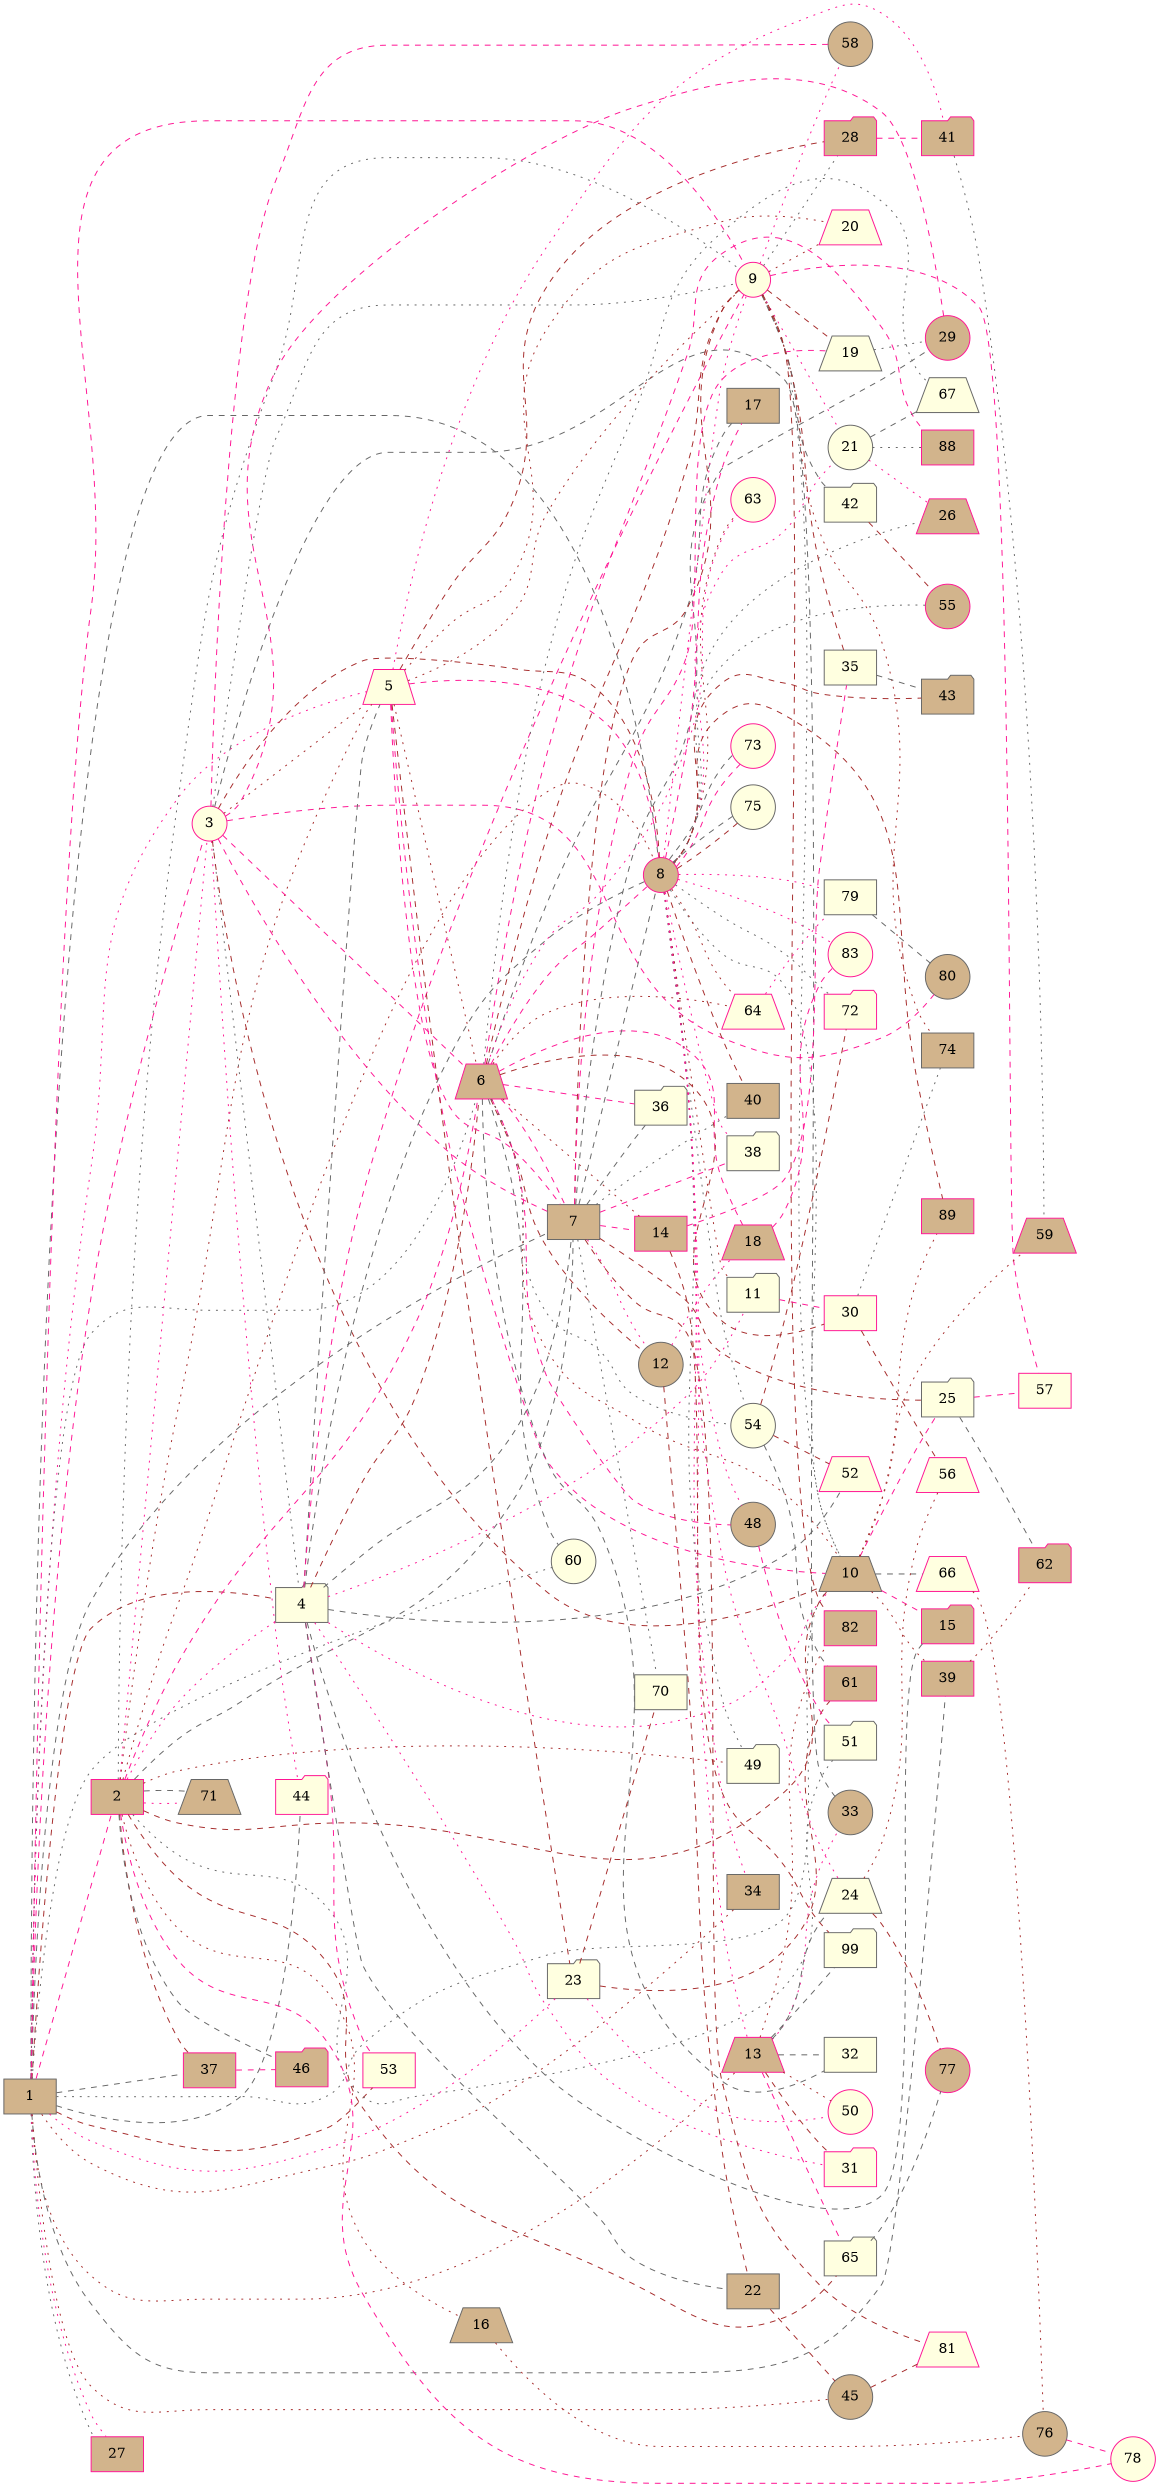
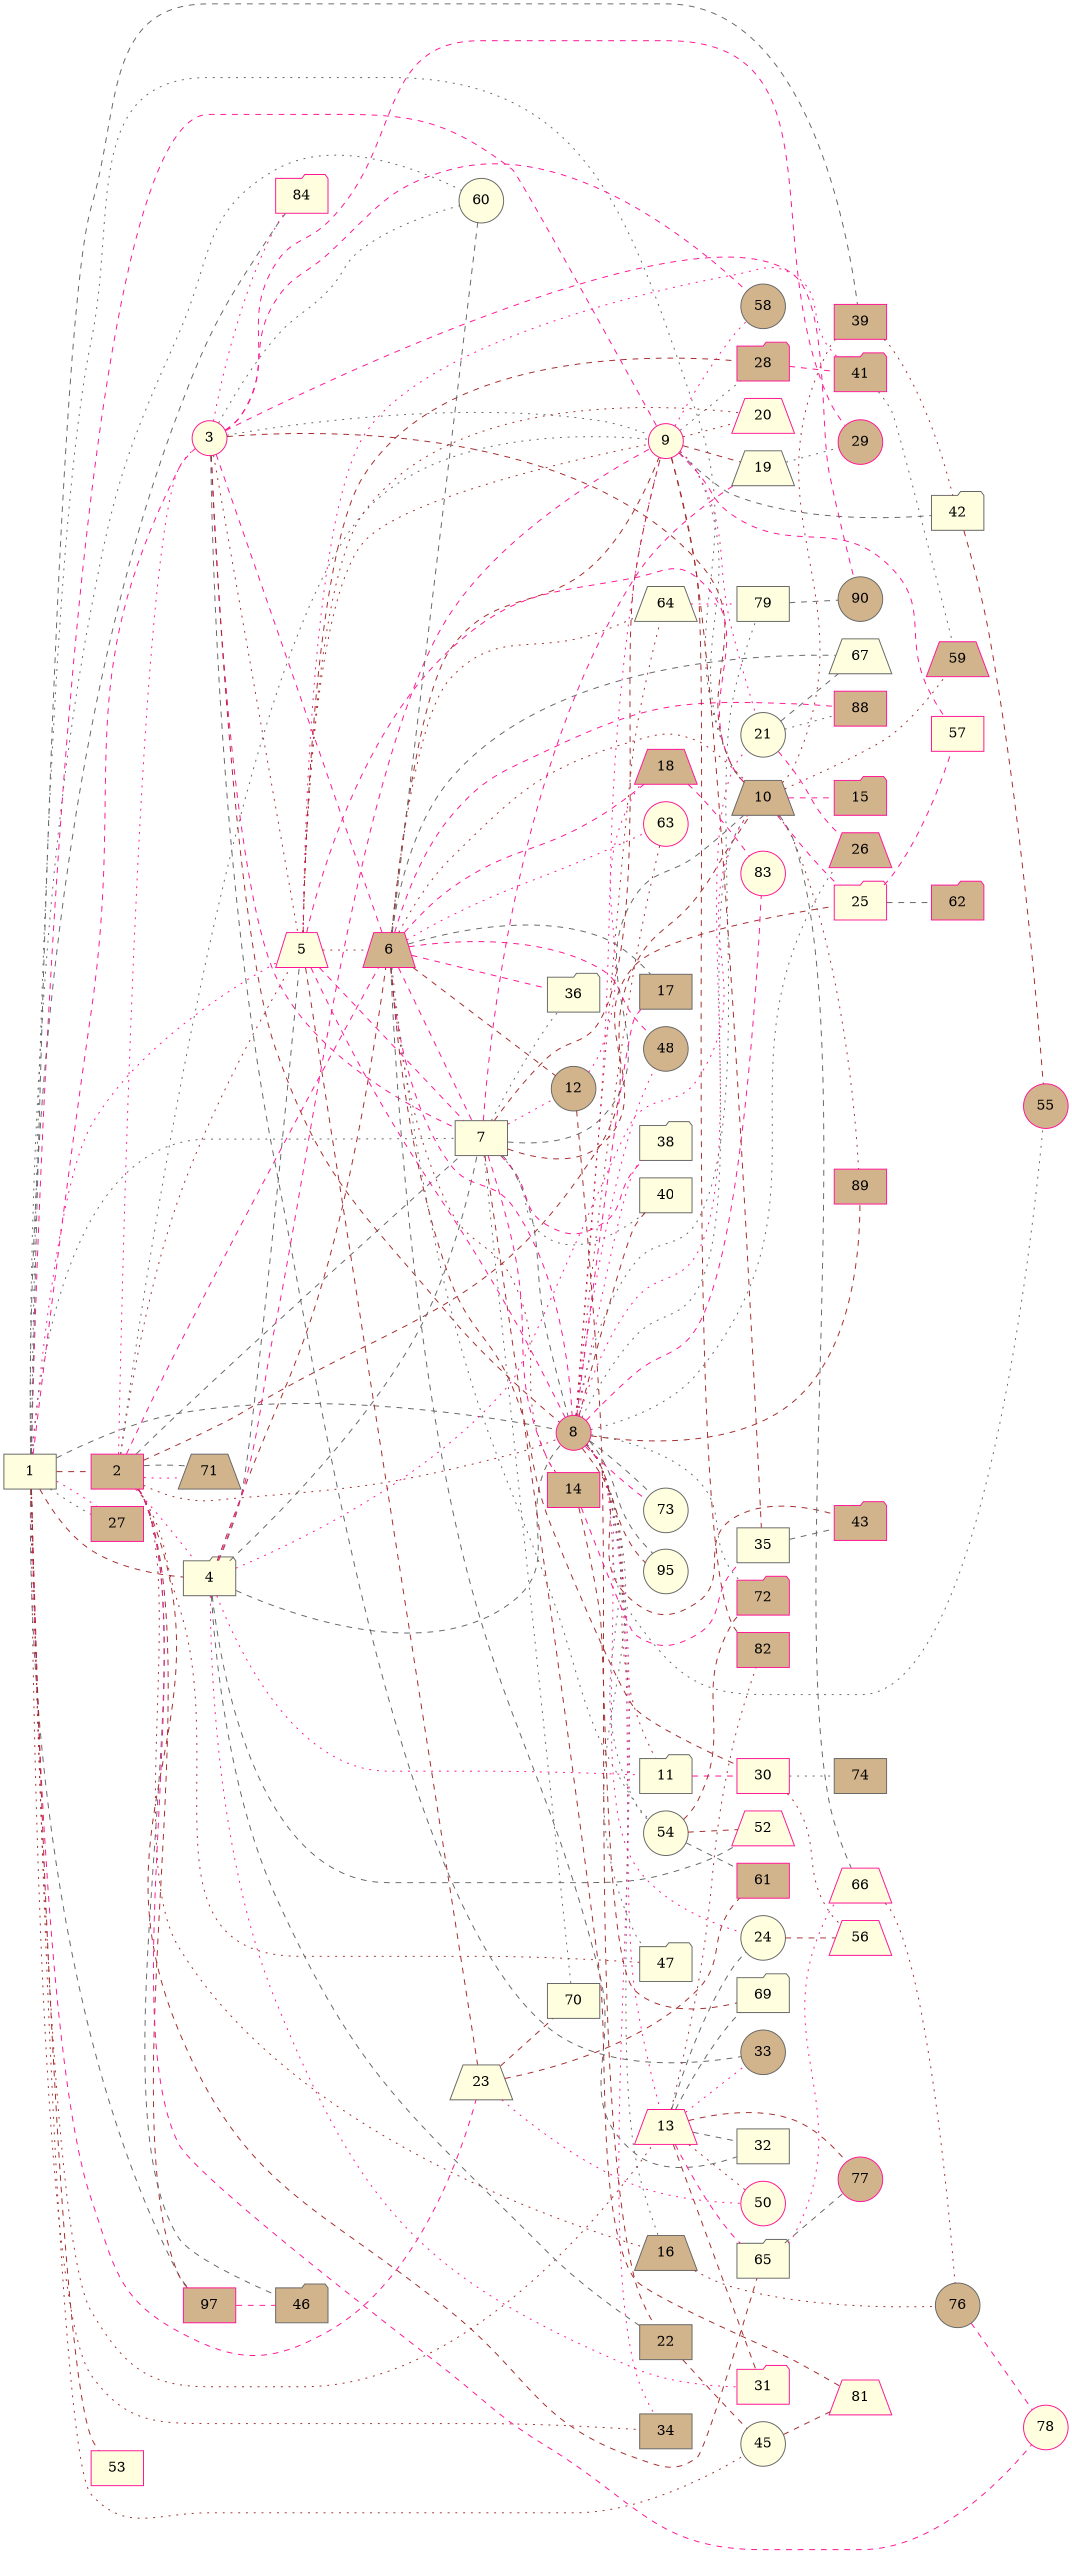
(616, 455) -> (551, 706)
(898, 481) -> (807, 792)
(885, 655) -> none
(948, 697) -> (860, 1523)
(753, 746) -> (666, 1510)
(661, 791) -> (633, 900)
(753, 807) -> (666, 1571)
(752, 876) -> (728, 1042)
(757, 905) -> (734, 1187)
(948, 977) -> (860, 599)
(753, 1012) -> (666, 604)
(850, 1012) -> (763, 1598)
(753, 1101) -> (666, 1195)
(615, 1164) -> (522, 1065)
(256, 1214) -> (324, 295)
(574, 1222) -> (481, 1138)
(893, 1385) -> (812, 1860)
(72, 1387) -> none
(948, 1399) -> (860, 903)
(107, 1578) -> (141, 1163)
(1003, 1624) -> (926, 414)
(902, 1686) -> (810, 1938)
(850, 1743) -> none
(753, 1766) -> (666, 1964)
(302, 1797) -> (302, 196)
none -> (628, 1838)
(334, 1851) -> none
(850, 1896) -> (763, 1938)
(74, 1947) -> (74, 1472)
(850, 1950) -> (763, 1995)
(913, 1978) -> (775, 2115)
(574, 1981) -> (481, 2082)
(753, 2055) -> (666, 2127)
(302, 2069) -> (302, 2305)
(210, 2070) -> (210, 2305)
none -> (812, 2073)
(30, 2097) -> (30, 1472)
(319, 2151) -> (78, 2146)
(689, 2164) -> none
(850, 2397) -> (763, 2444)
